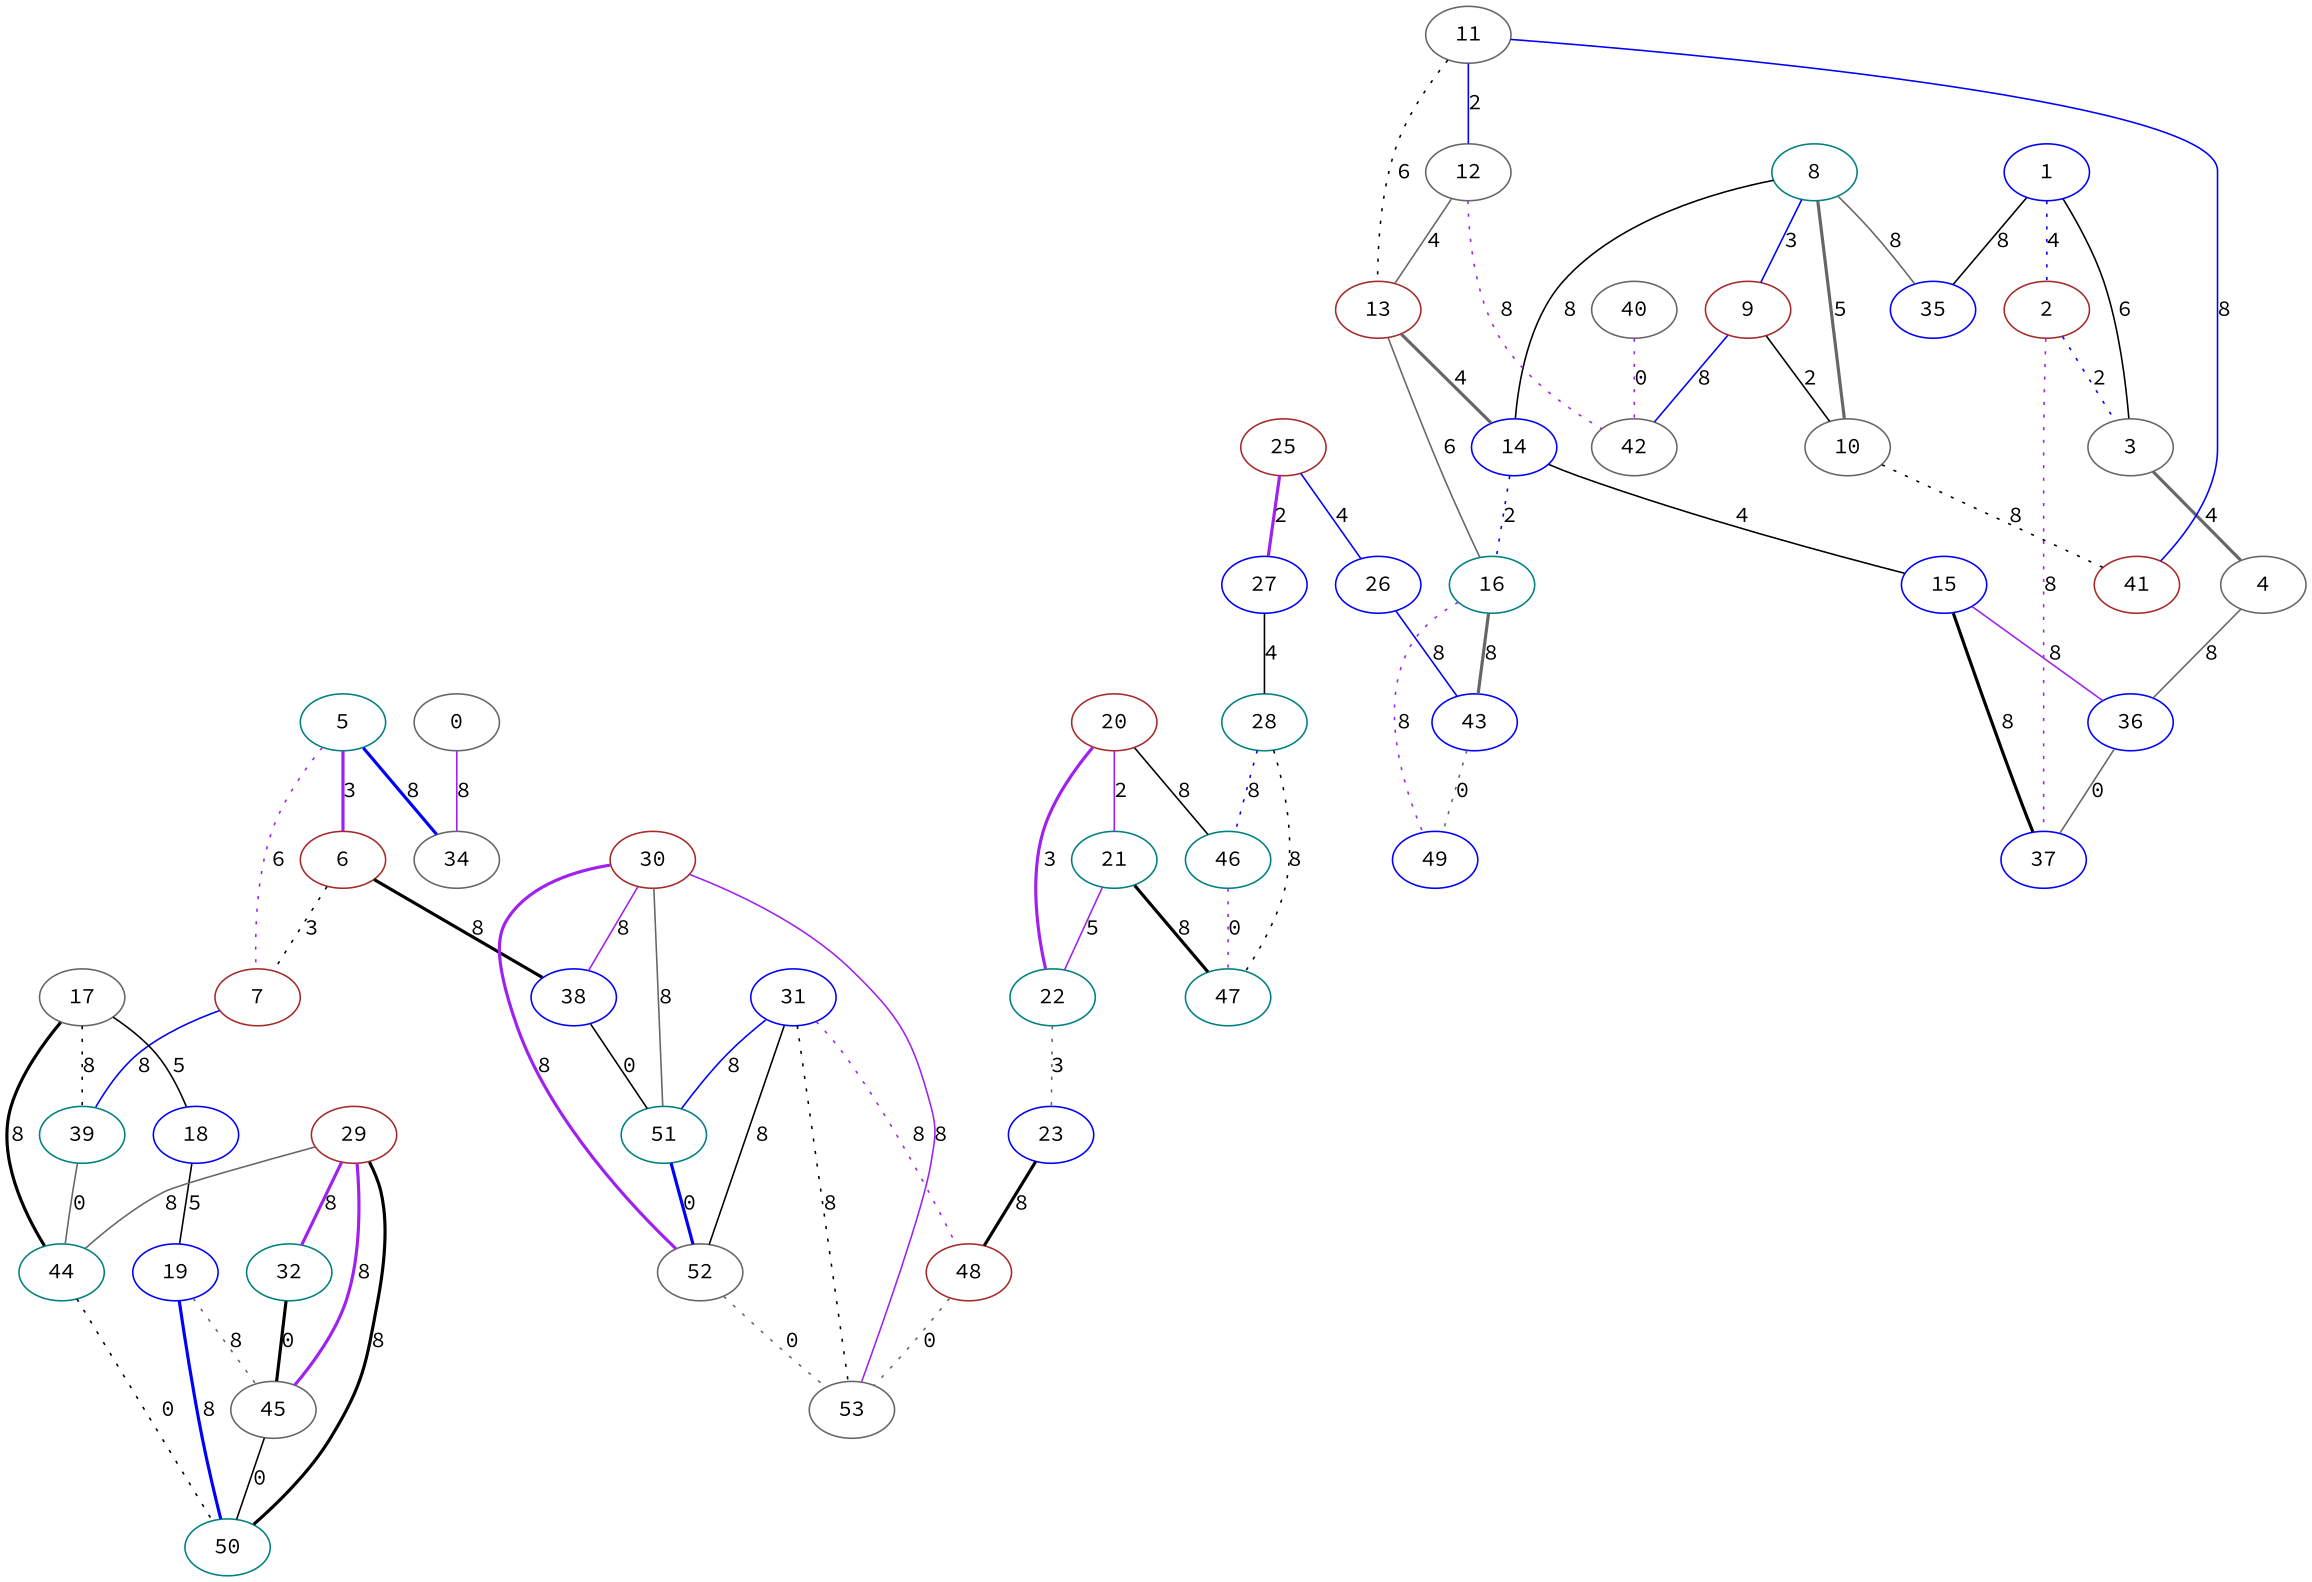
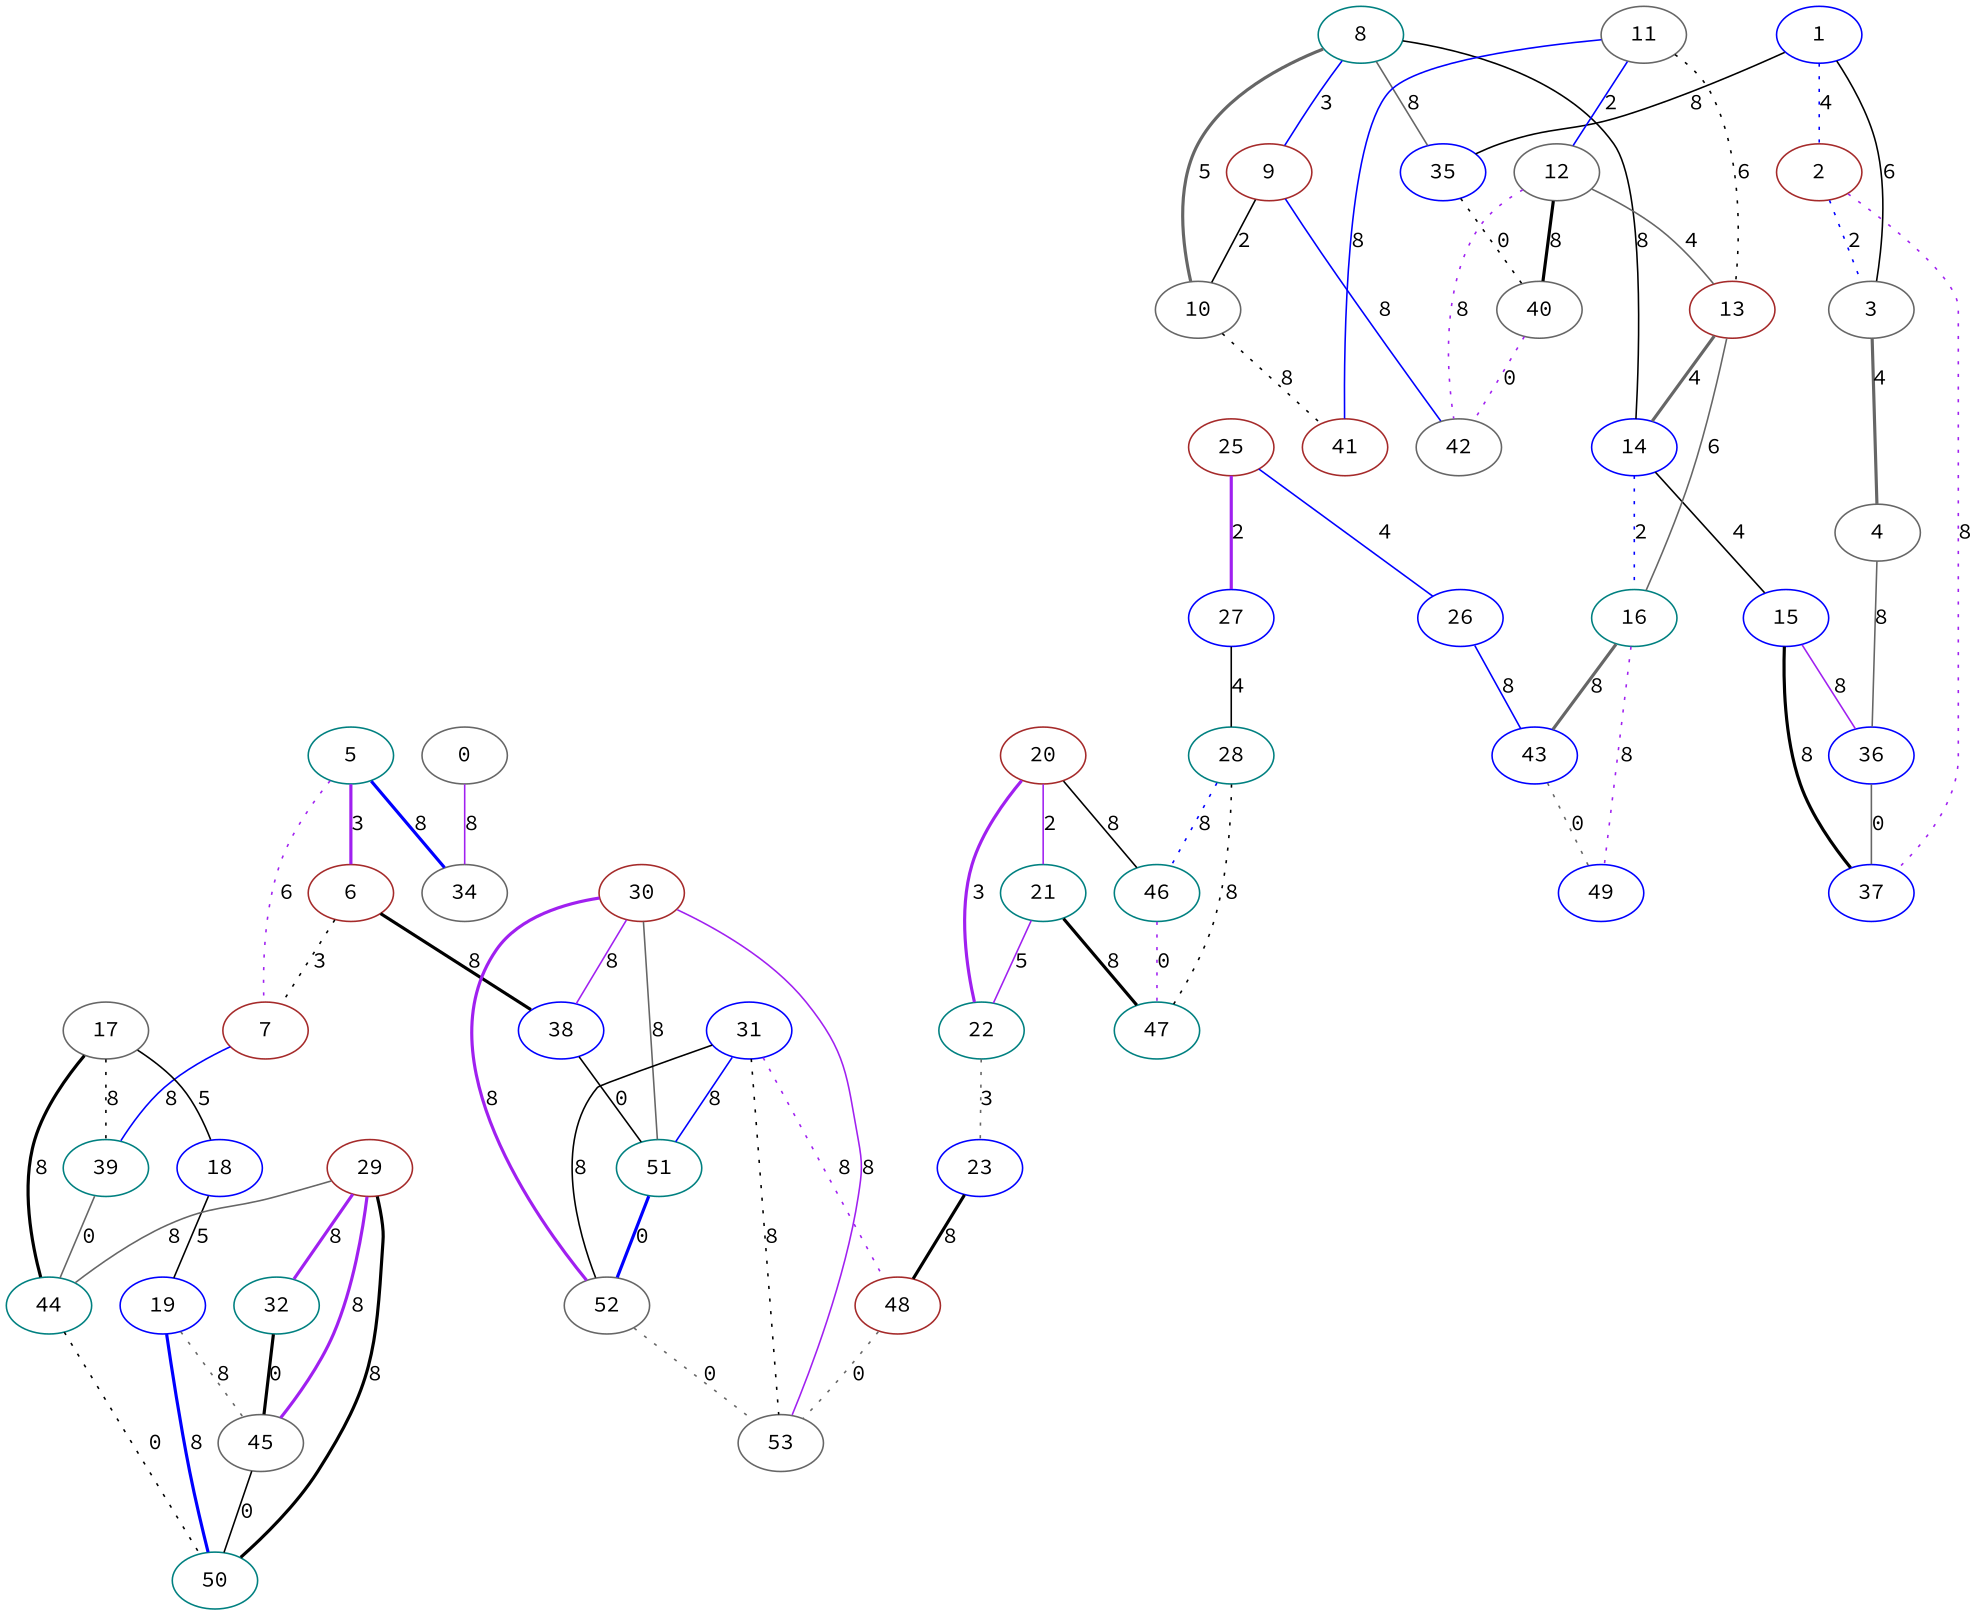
none -> (1491, 241)
none -> (1548, 241)
